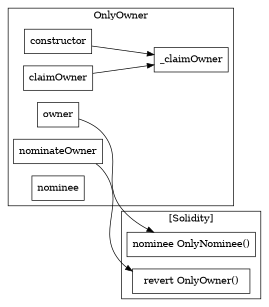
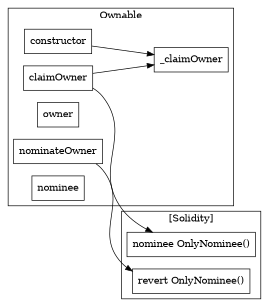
(121, 16) -> (121, 16)
(112, 173) -> (111, 162)
(191, 281) -> (191, 281)
